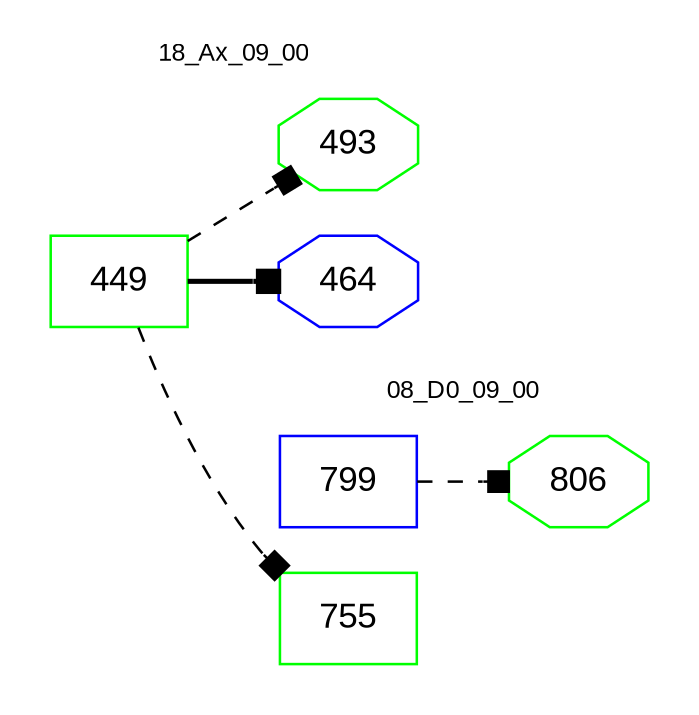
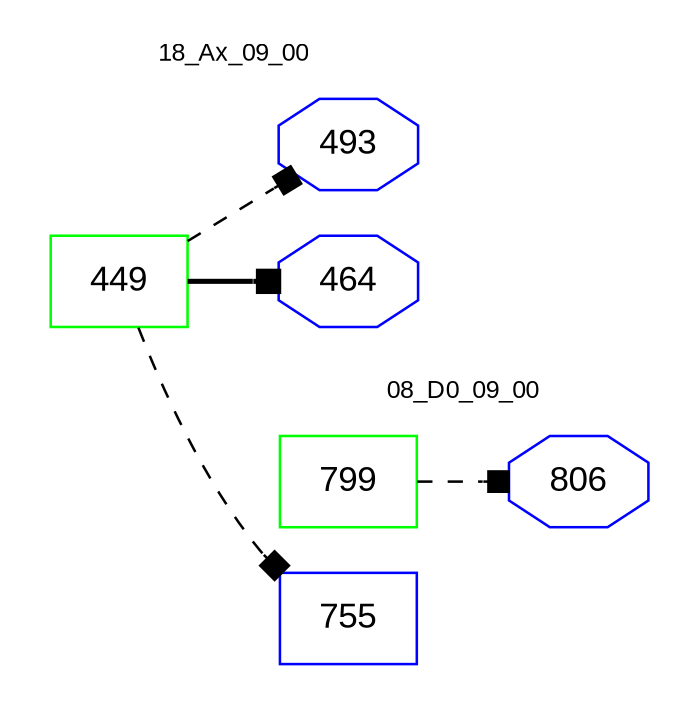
(348, 144) -> (348, 144)
(348, 482) -> (348, 482)
(579, 482) -> (579, 482)
(348, 618) -> (348, 618)
